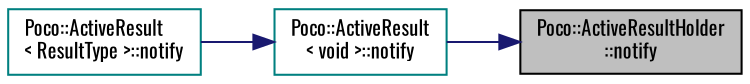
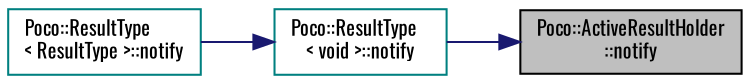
(104, 42) -> (104, 42)
(361, 42) -> (361, 42)
